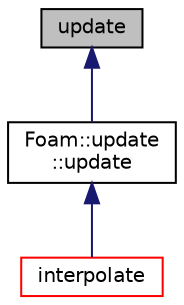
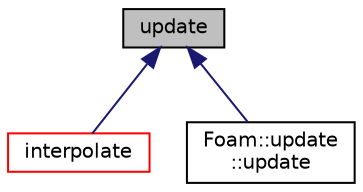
(92, 230) -> (120, 99)
